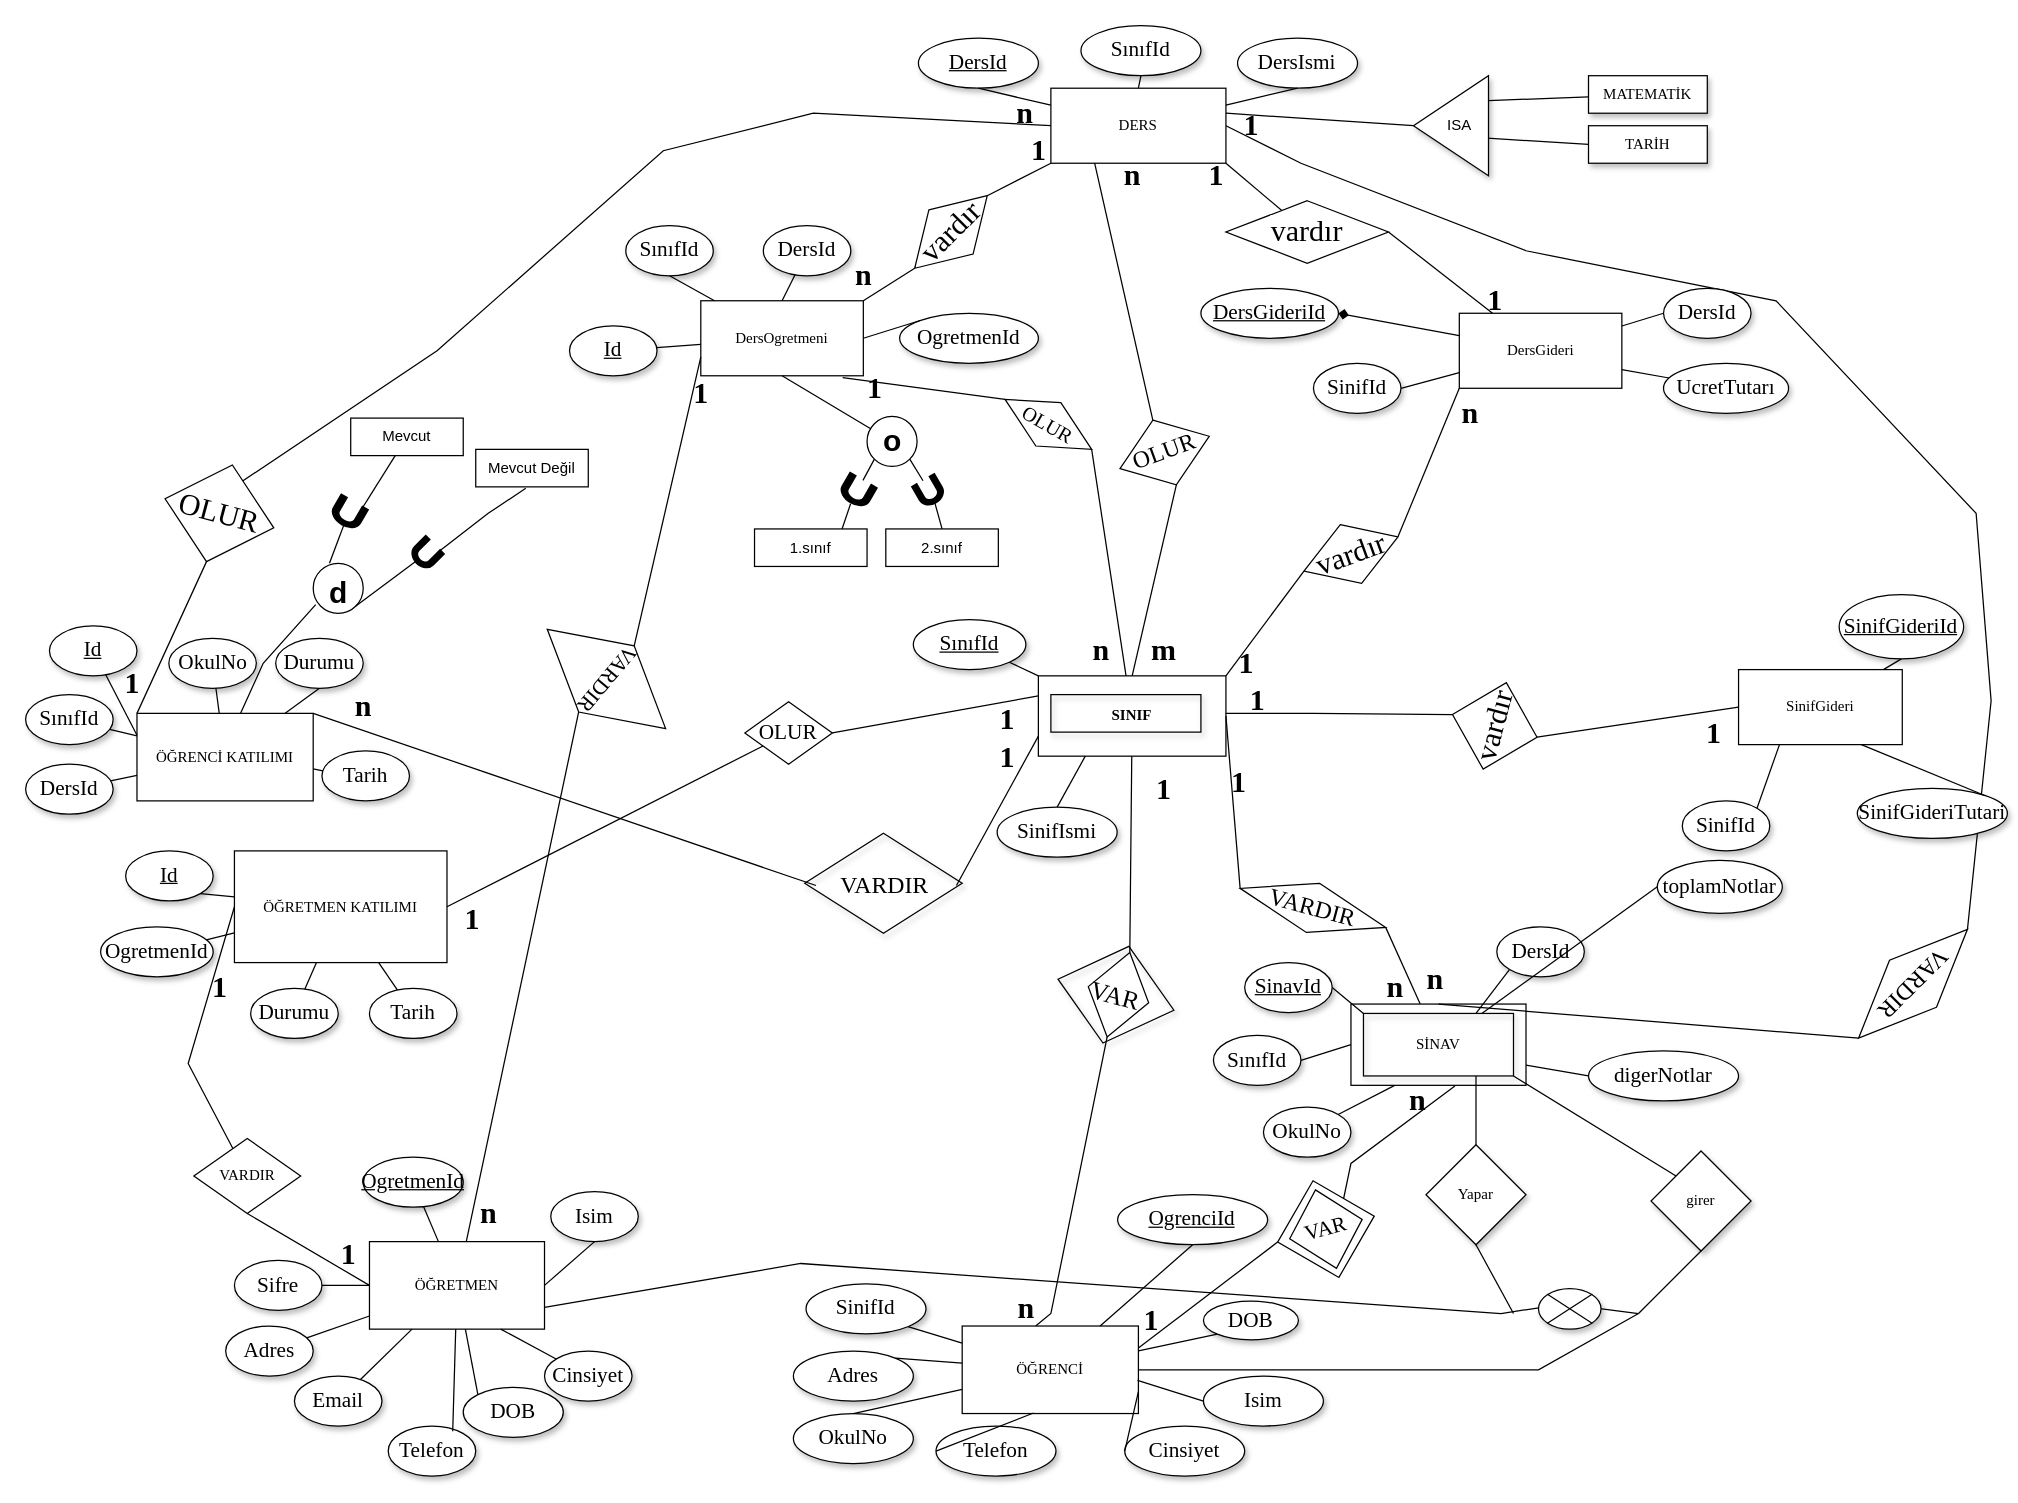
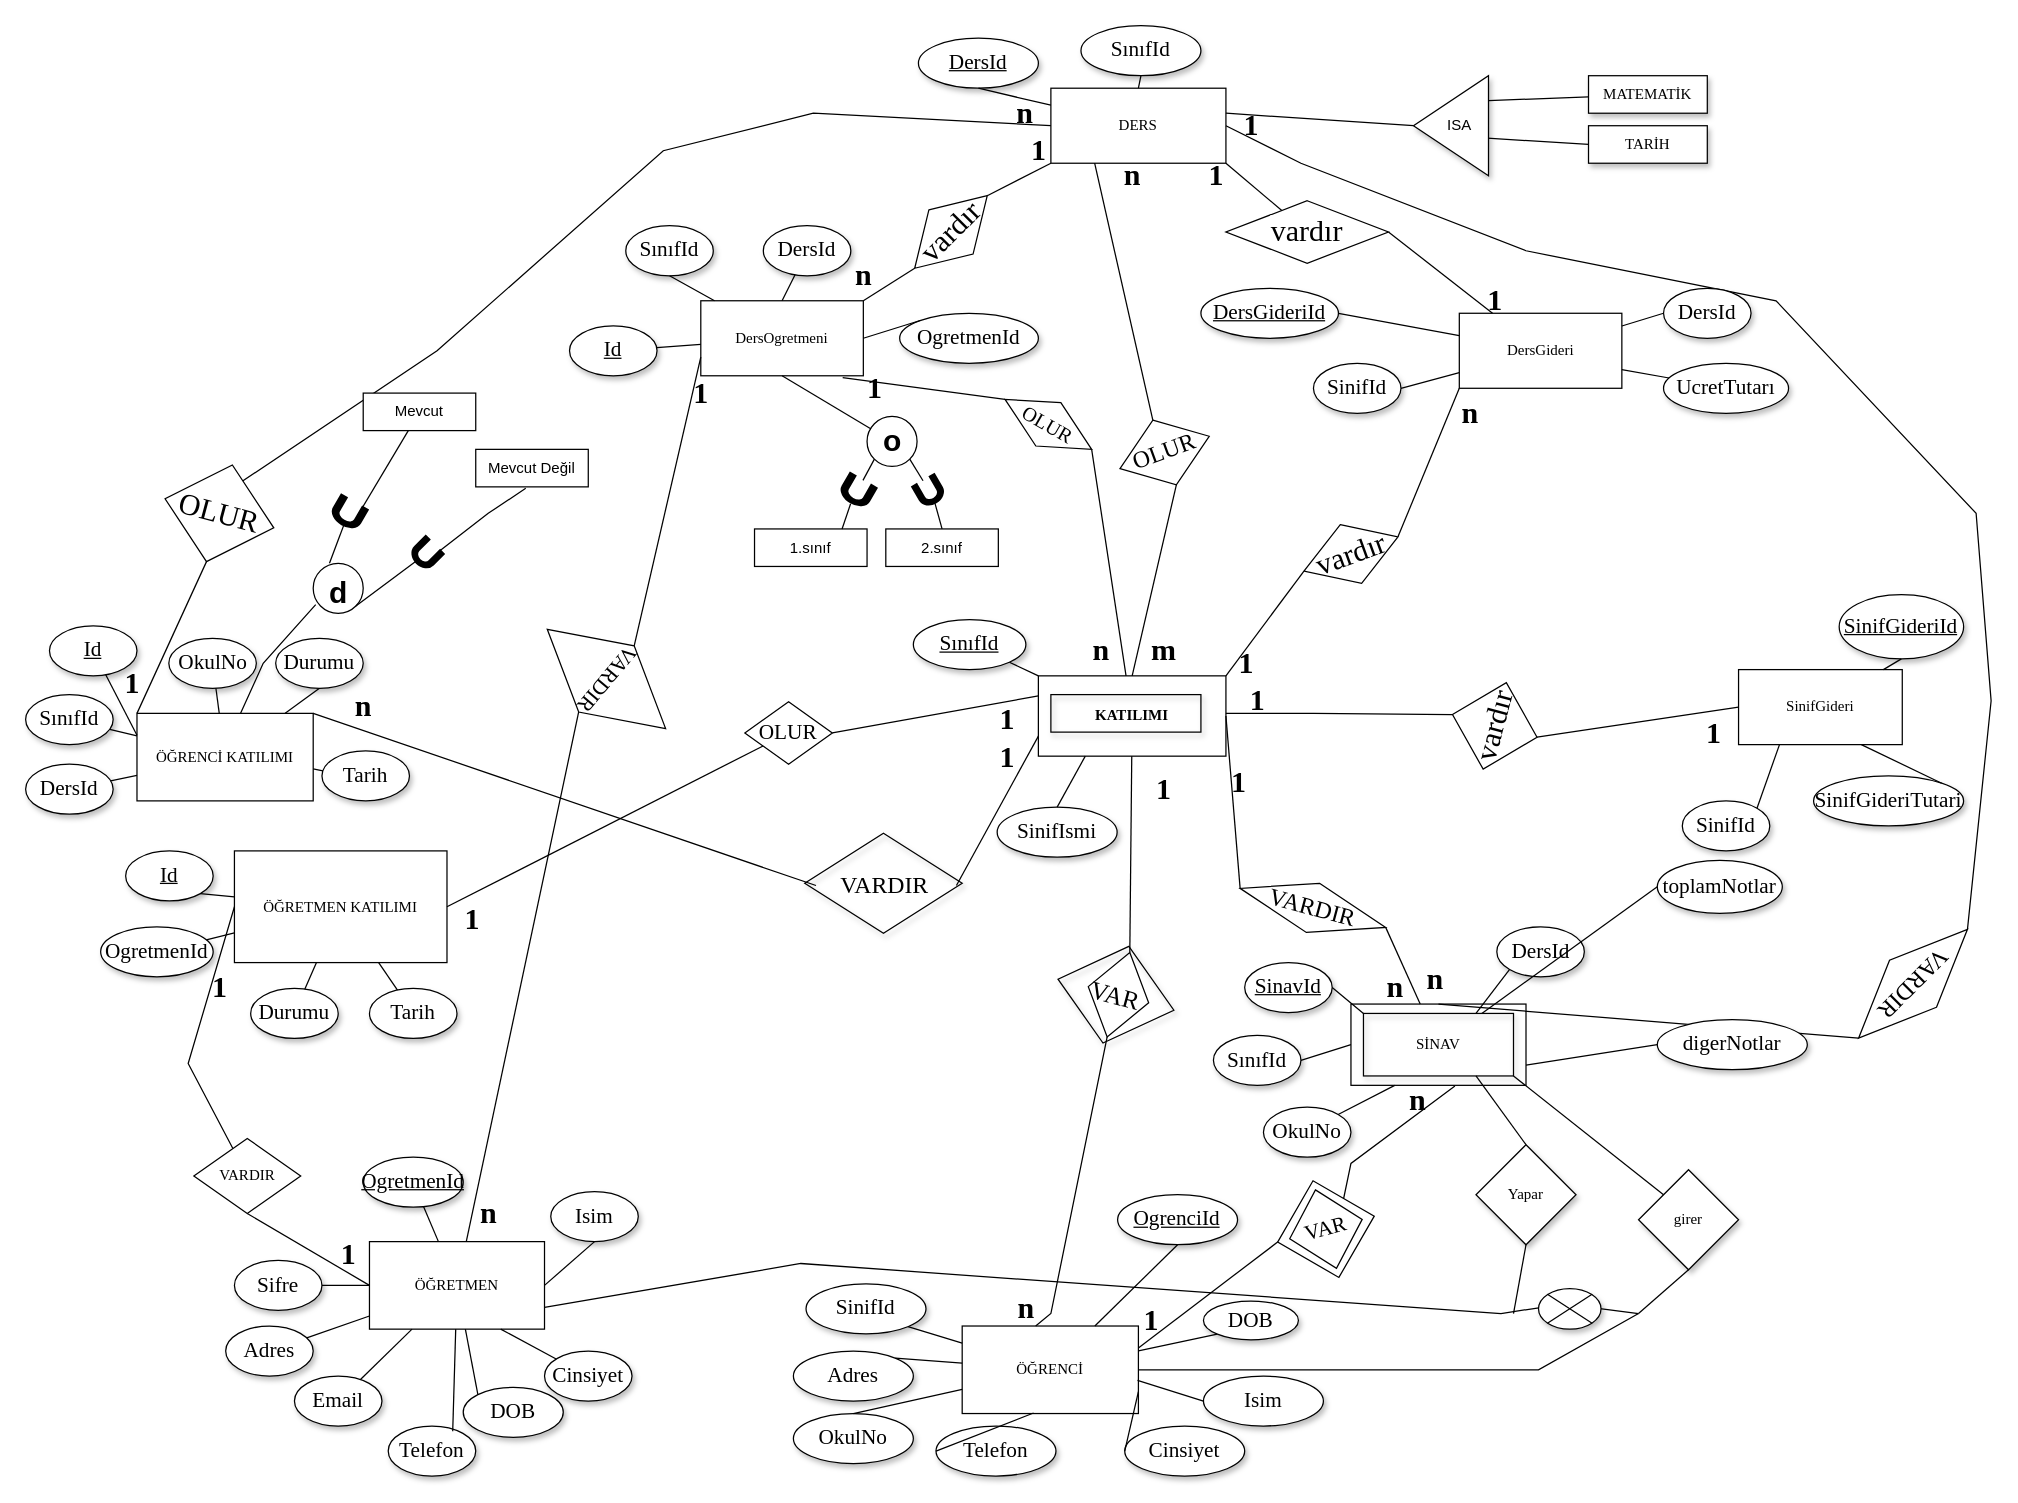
(1297, 63) -> none
(1262, 96) -> none
(1349, 315) -> (1344, 314)
(407, 437) -> (419, 412)
(1132, 716) -> (1132, 716)
(1932, 813) -> (1888, 801)
(1663, 1076) -> (1732, 1044)
(1476, 1194) -> (1526, 1194)
(1701, 1201) -> (1688, 1219)
(1192, 1219) -> (1177, 1219)
